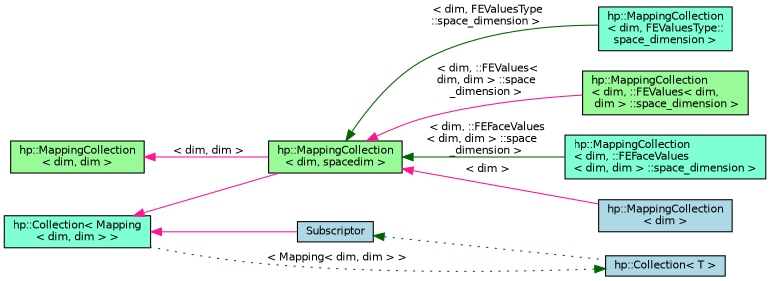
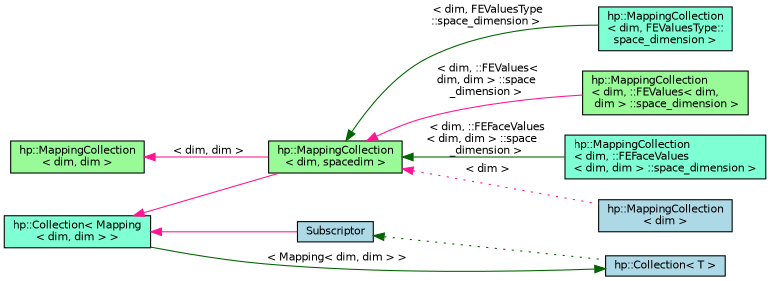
(506, 187) -> (506, 187)
(372, 270) -> (372, 270)
